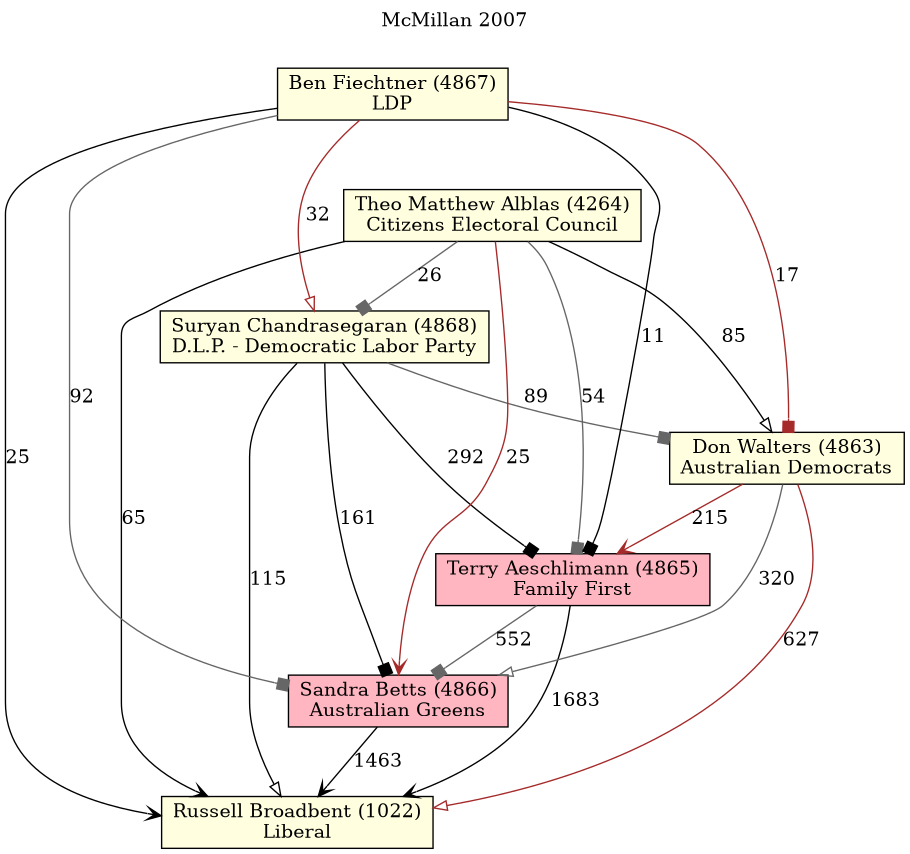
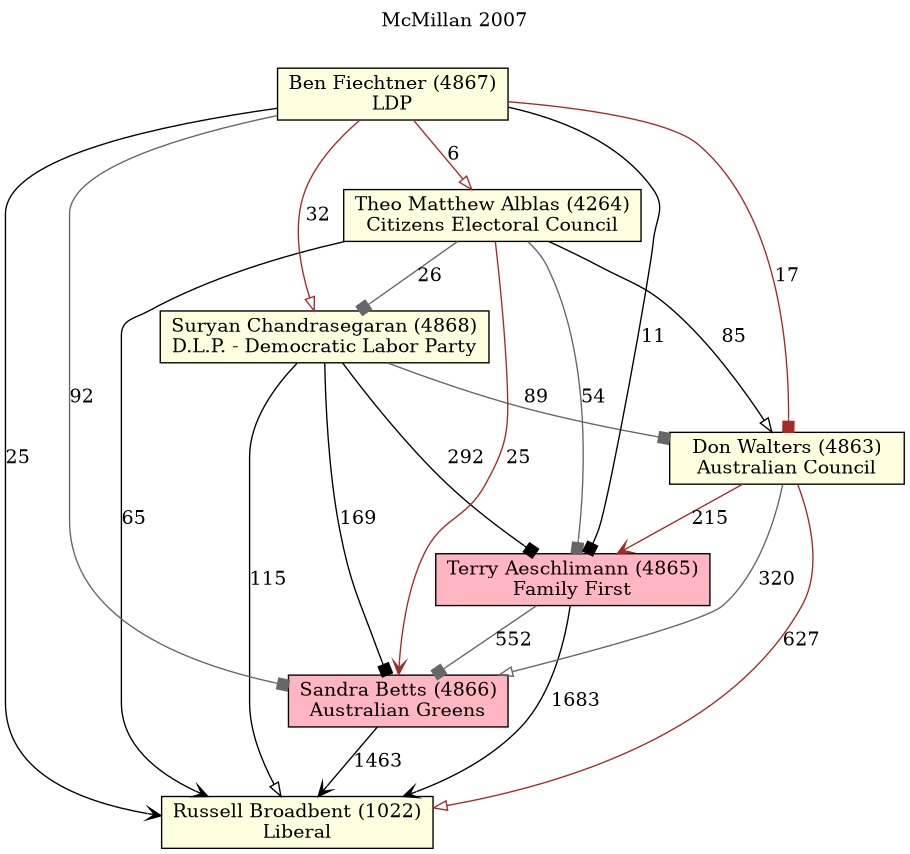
none -> (438, 150)
(787, 458) -> (787, 458)
(359, 519) -> (359, 519)
